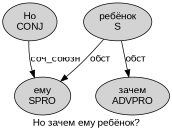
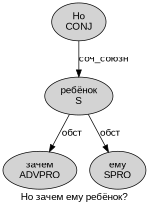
(29, 56) -> (79, 55)
